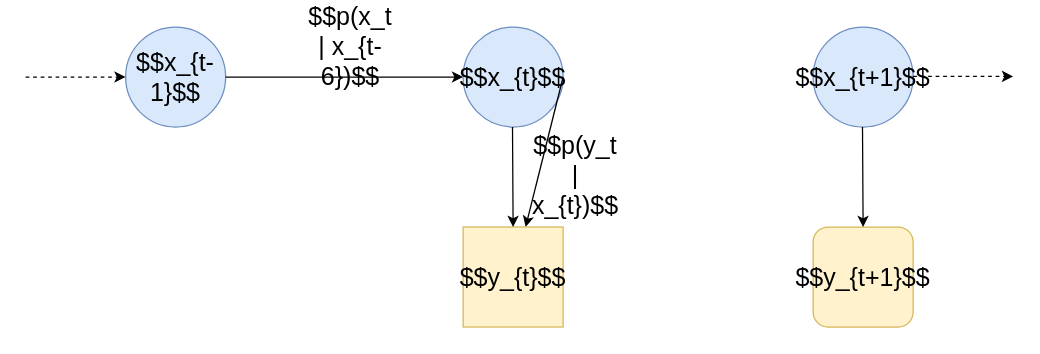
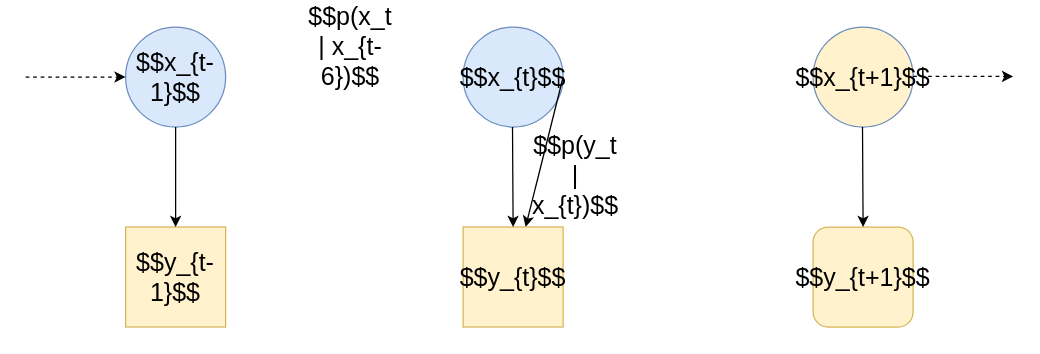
(340, 77) -> none
(863, 77) -> (863, 77)
none -> (176, 173)
none -> (176, 277)
